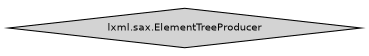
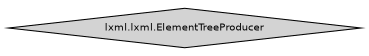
(185, 28) -> (185, 28)
